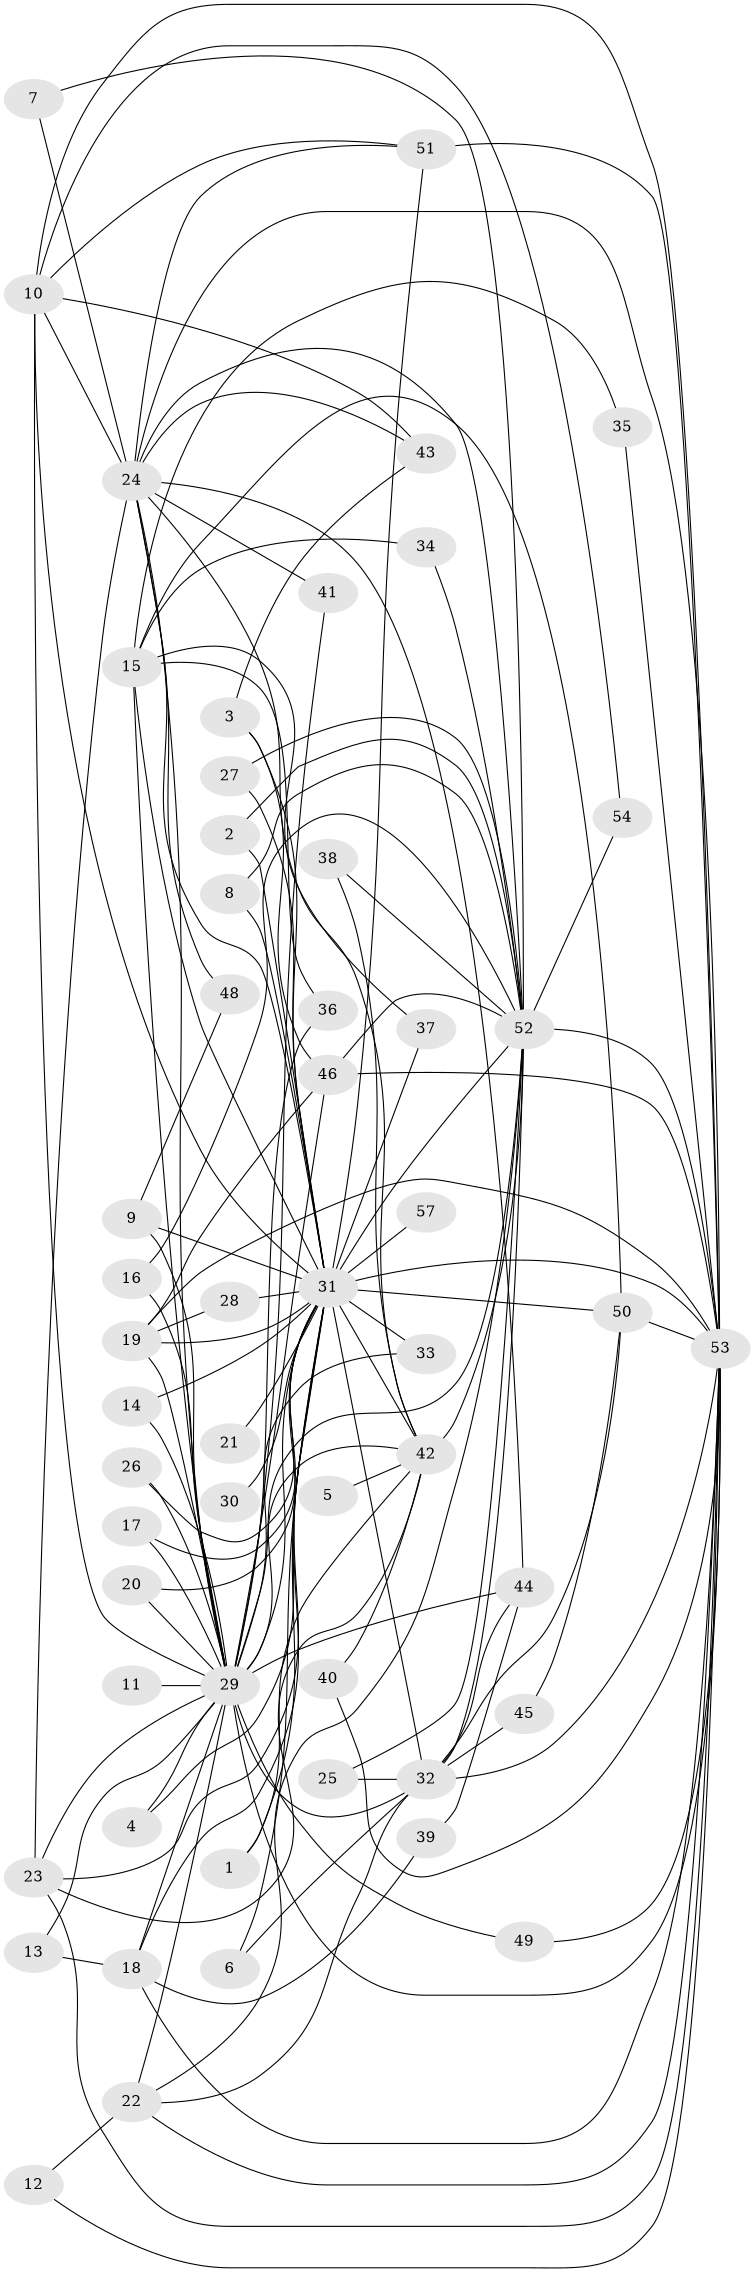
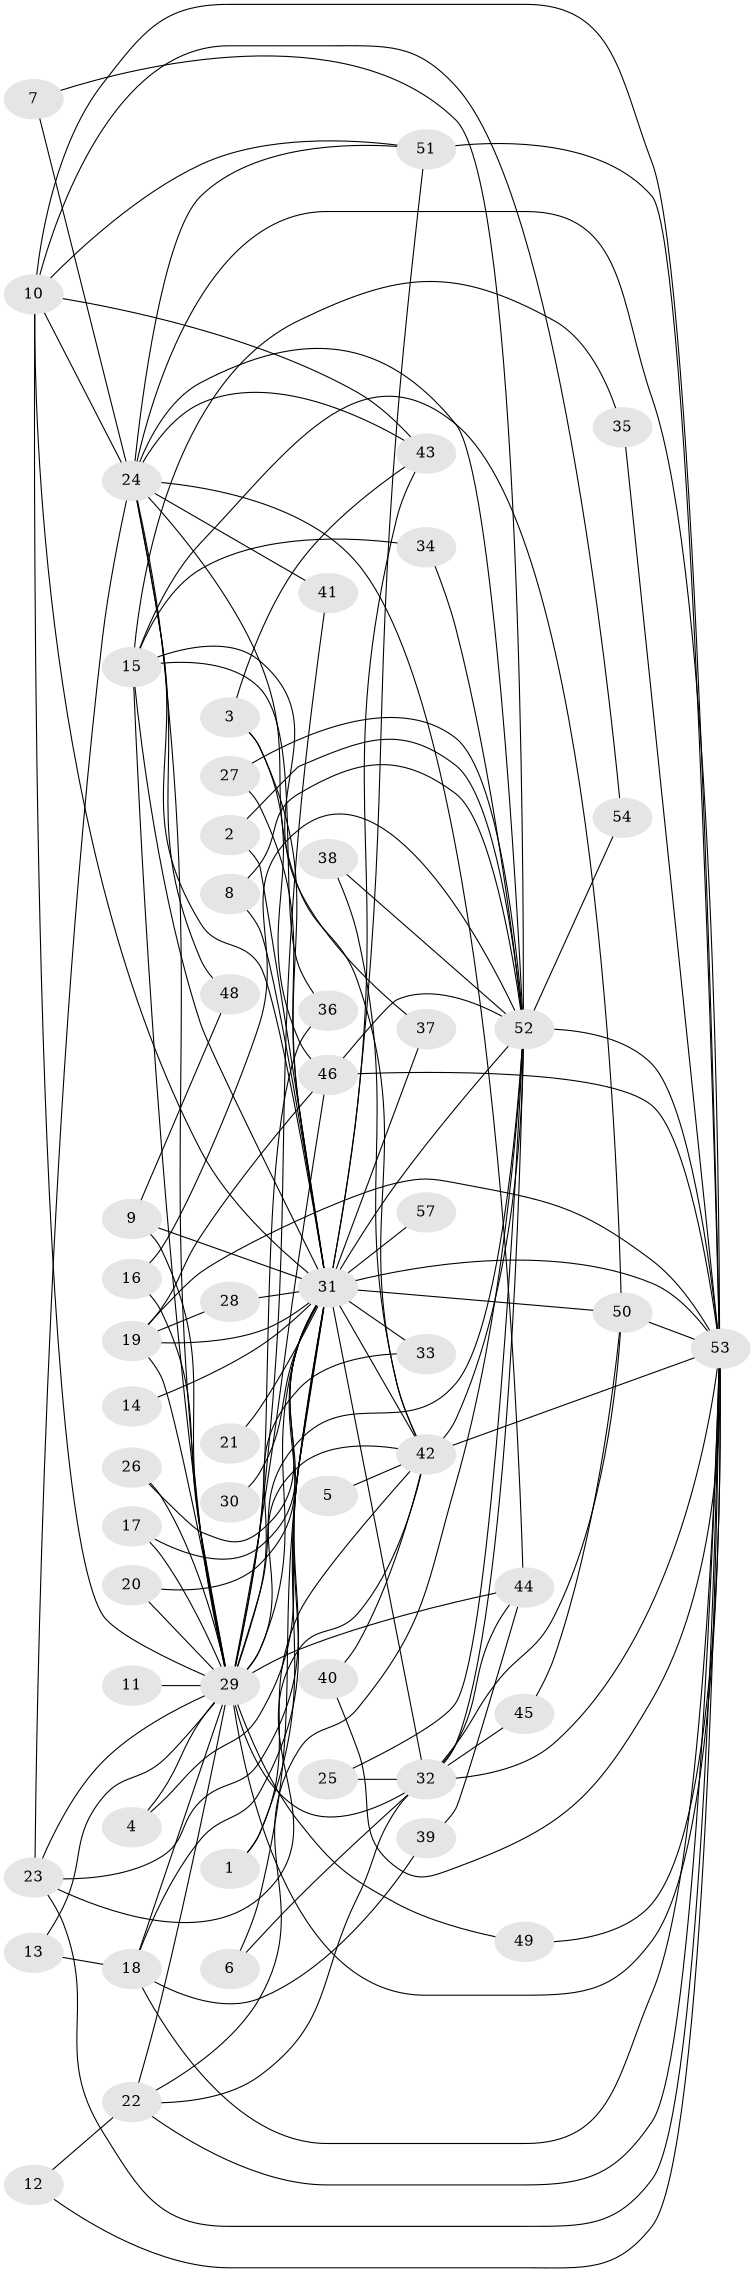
none -> (366, 868)
none -> (574, 1402)
(180, 1479) -> none
